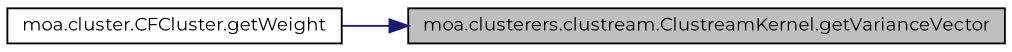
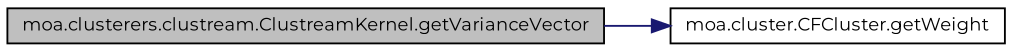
(366, 26) -> (628, 26)
